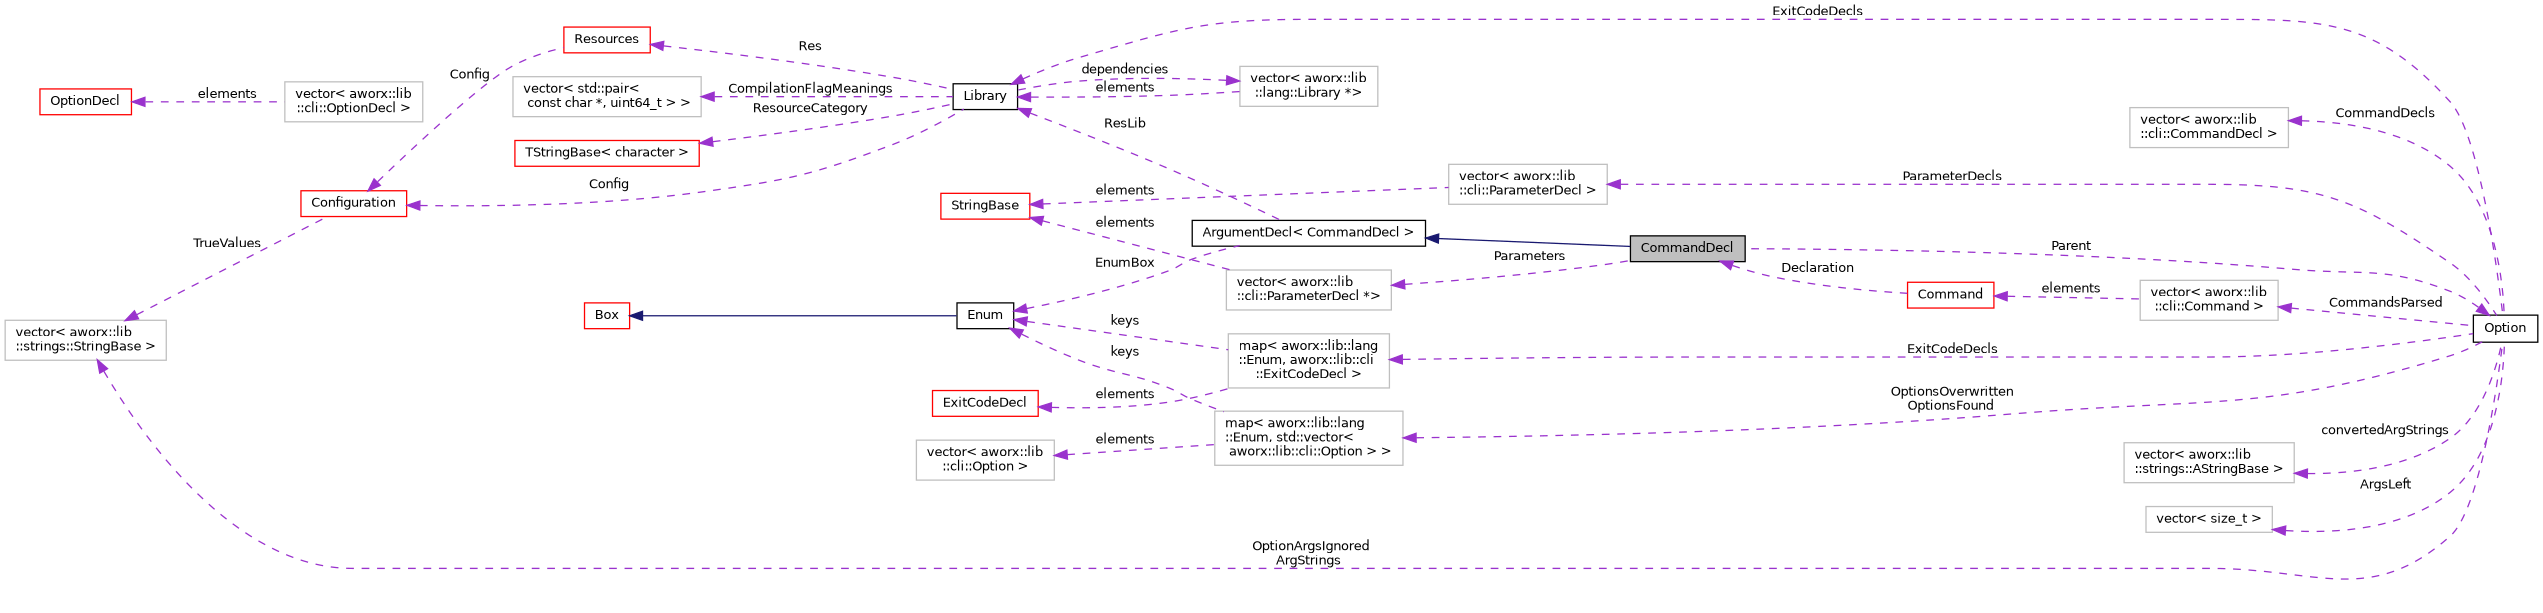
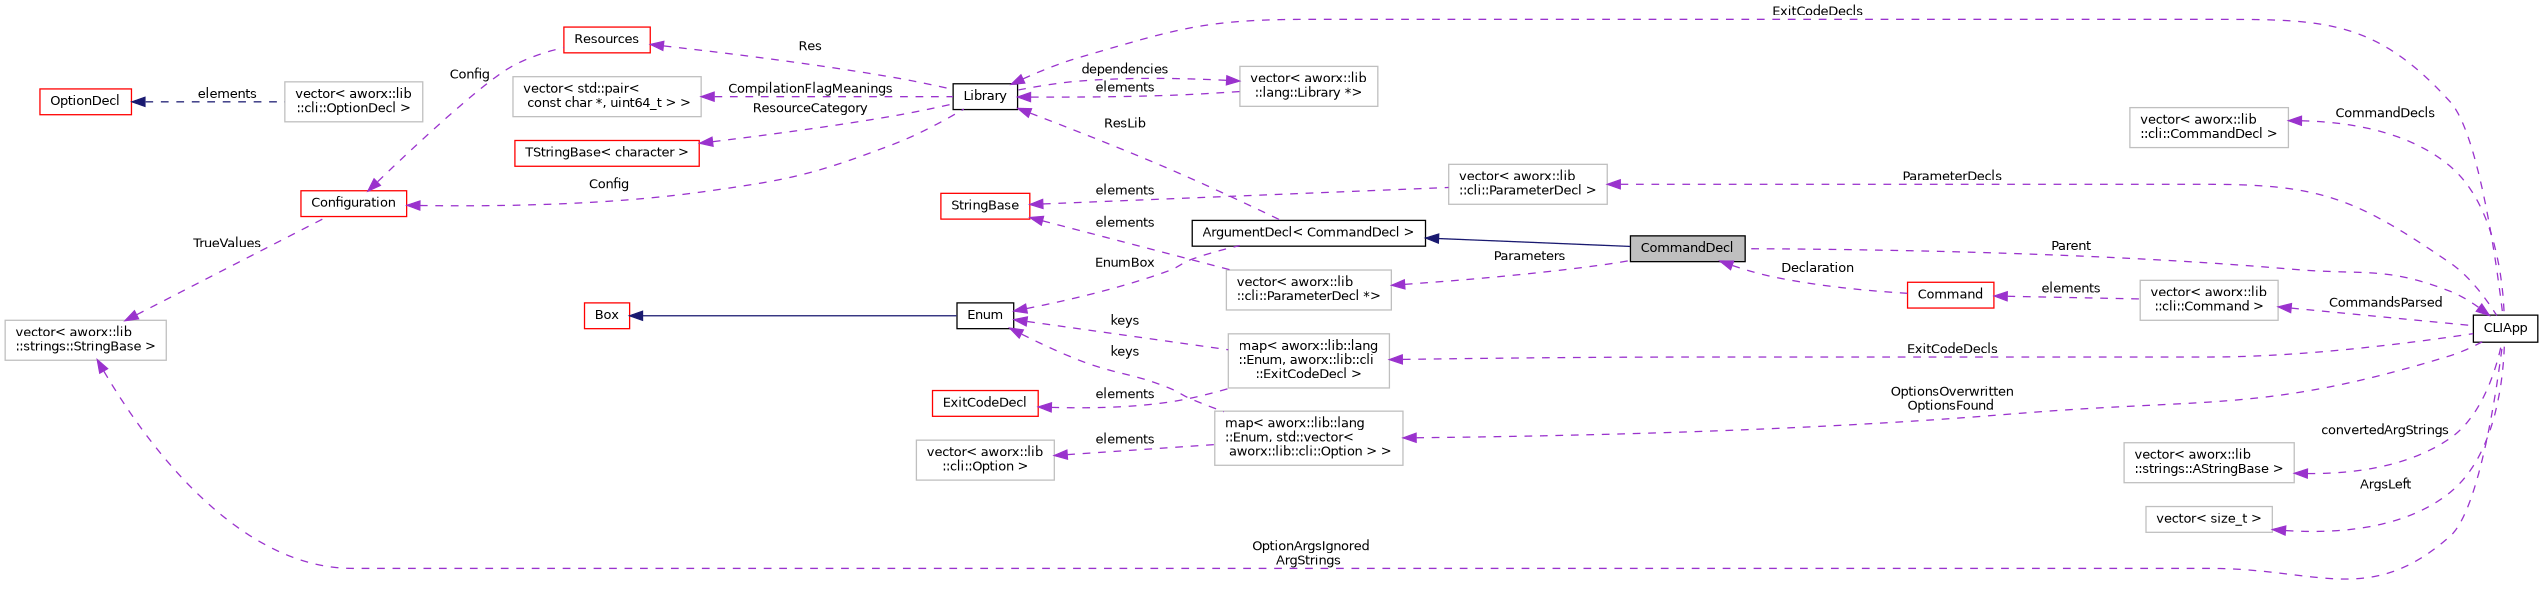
(215, 102) -> (215, 102)
(2506, 329) -> (2506, 329)
